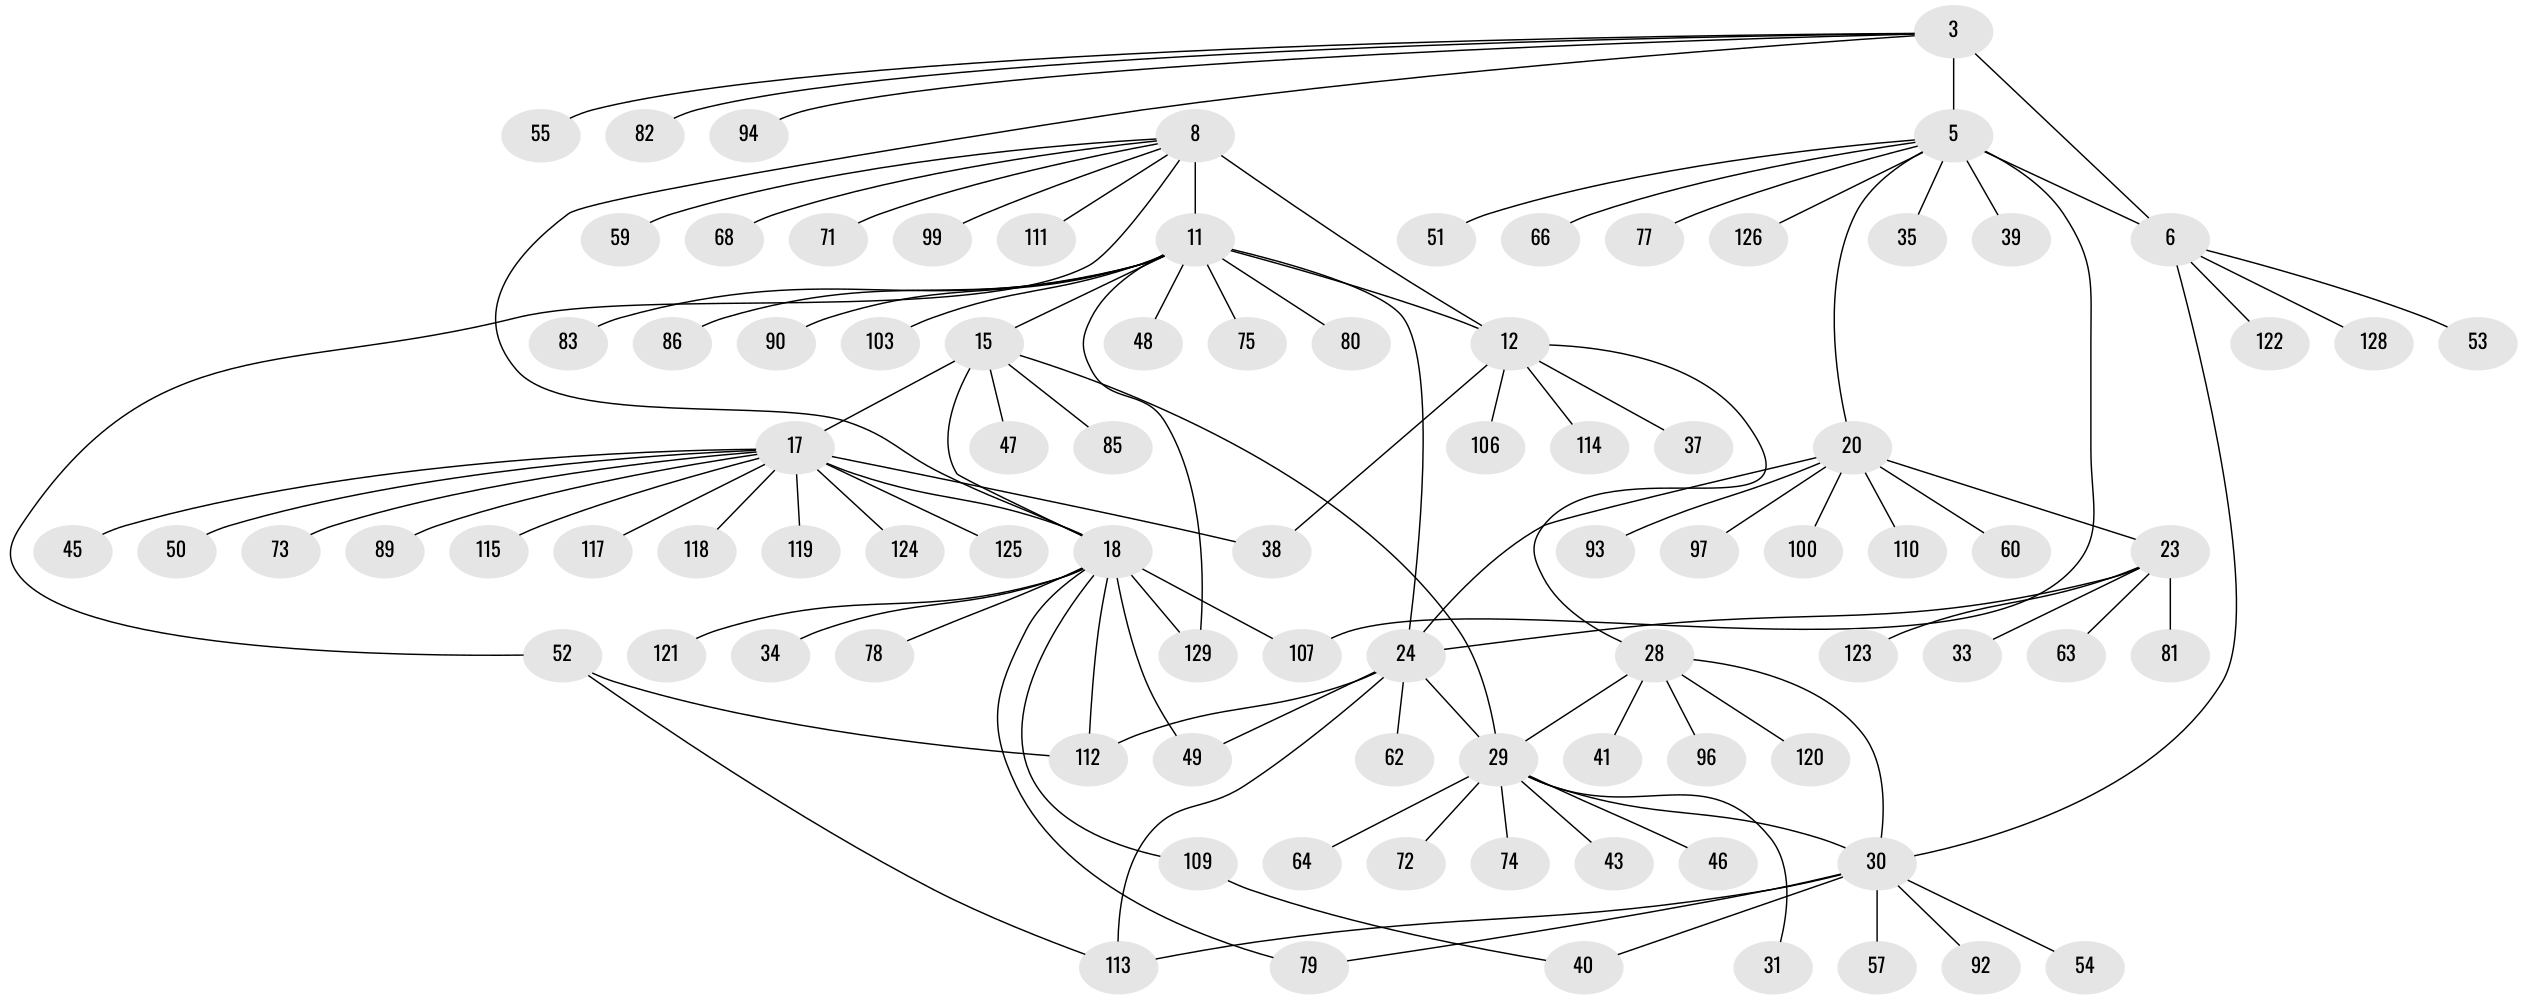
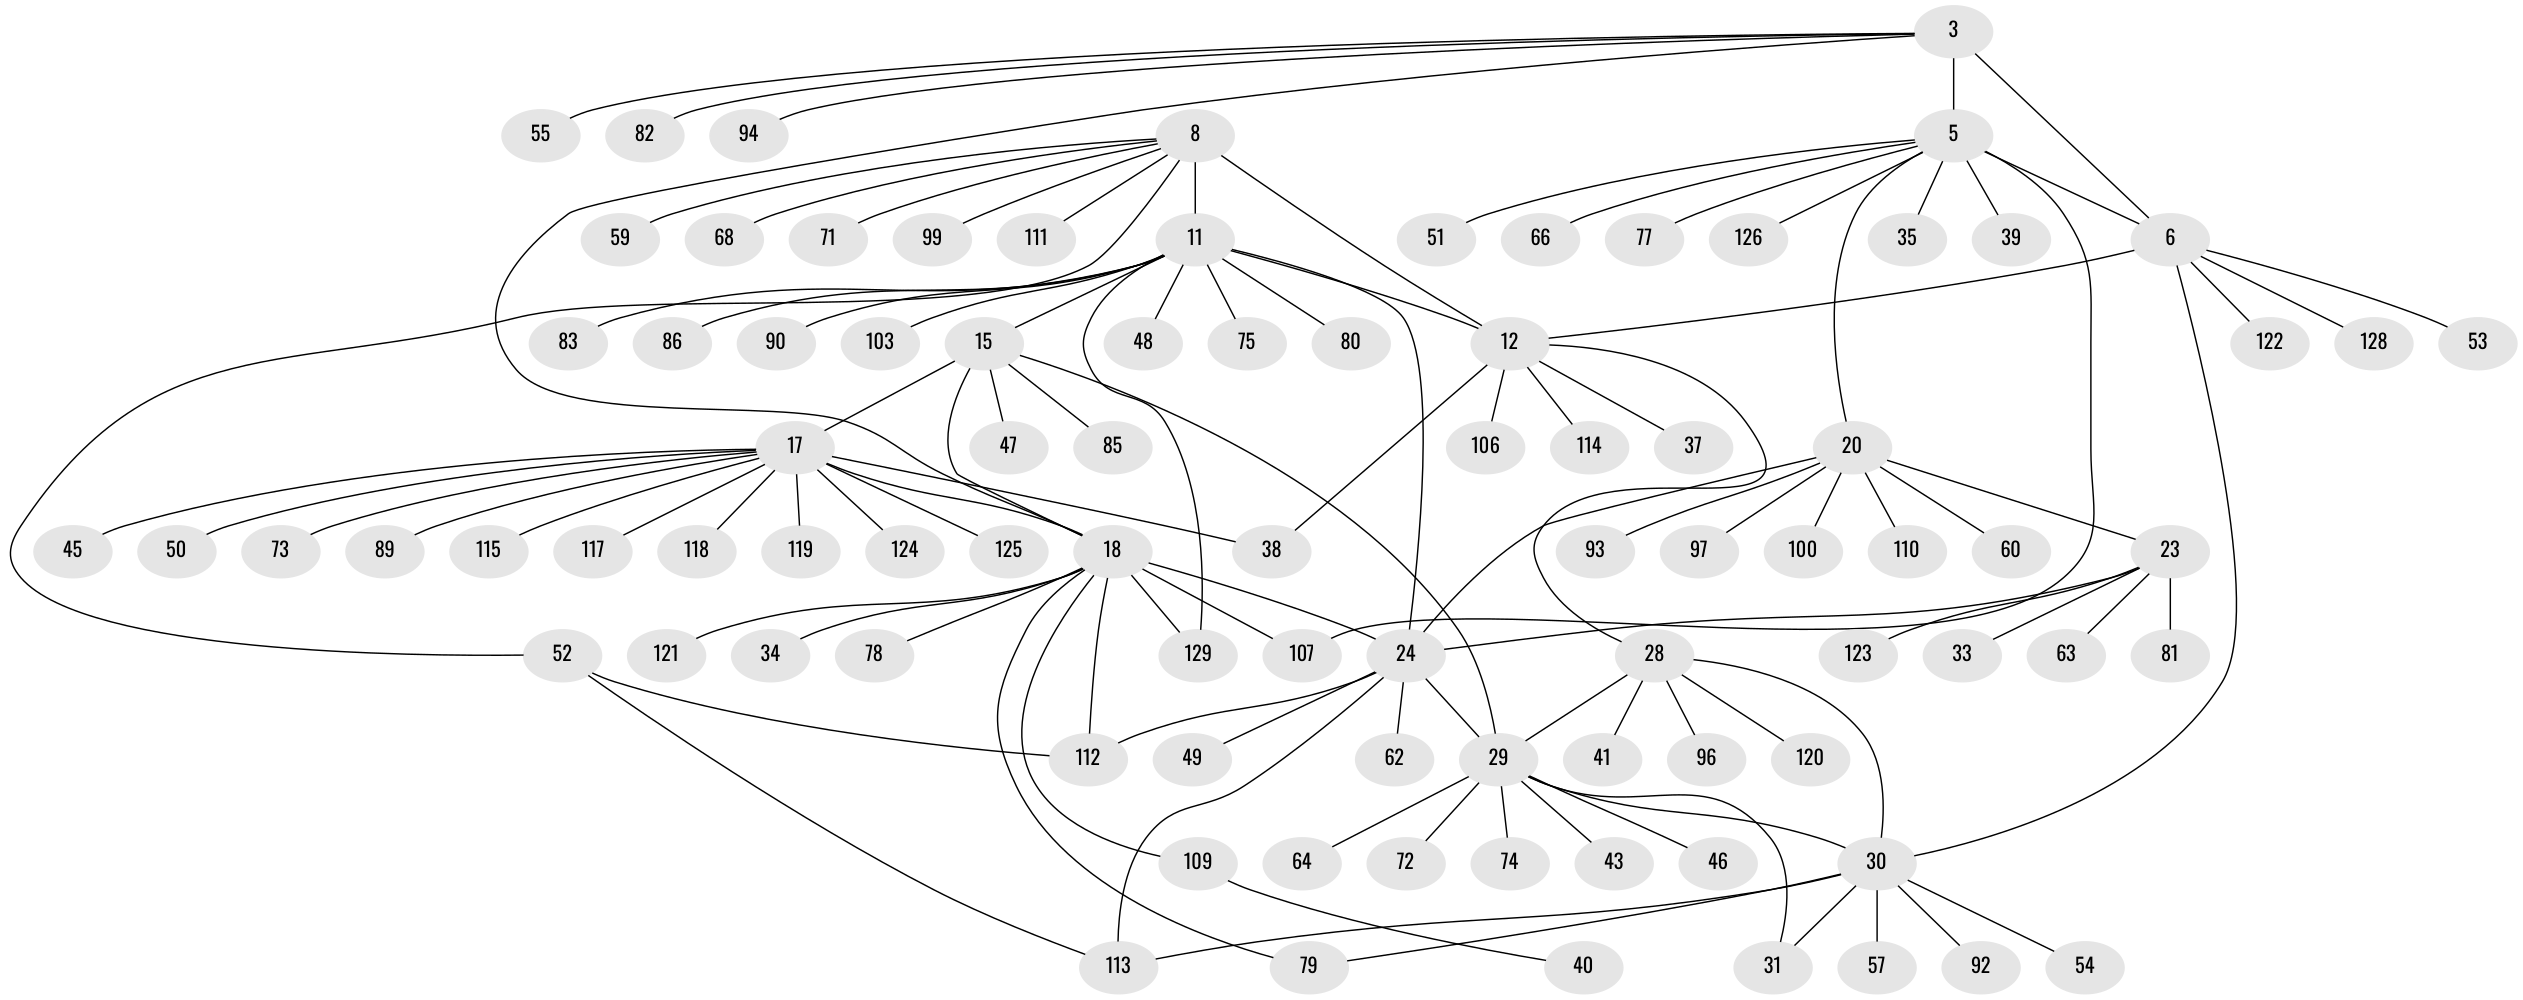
none -> (1857, 299)
(1138, 660) -> (1263, 598)
(1730, 916) -> (1825, 916)
